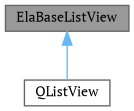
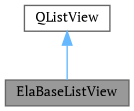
(67, 63) -> (67, 63)
